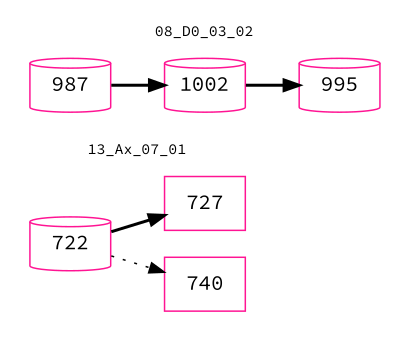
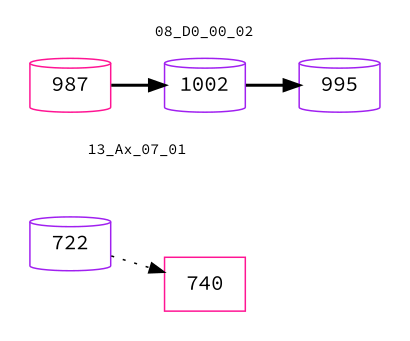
(205, 32) -> (205, 32)
(205, 85) -> (205, 85)
(340, 85) -> (340, 85)
(205, 203) -> none
(70, 244) -> (70, 244)
